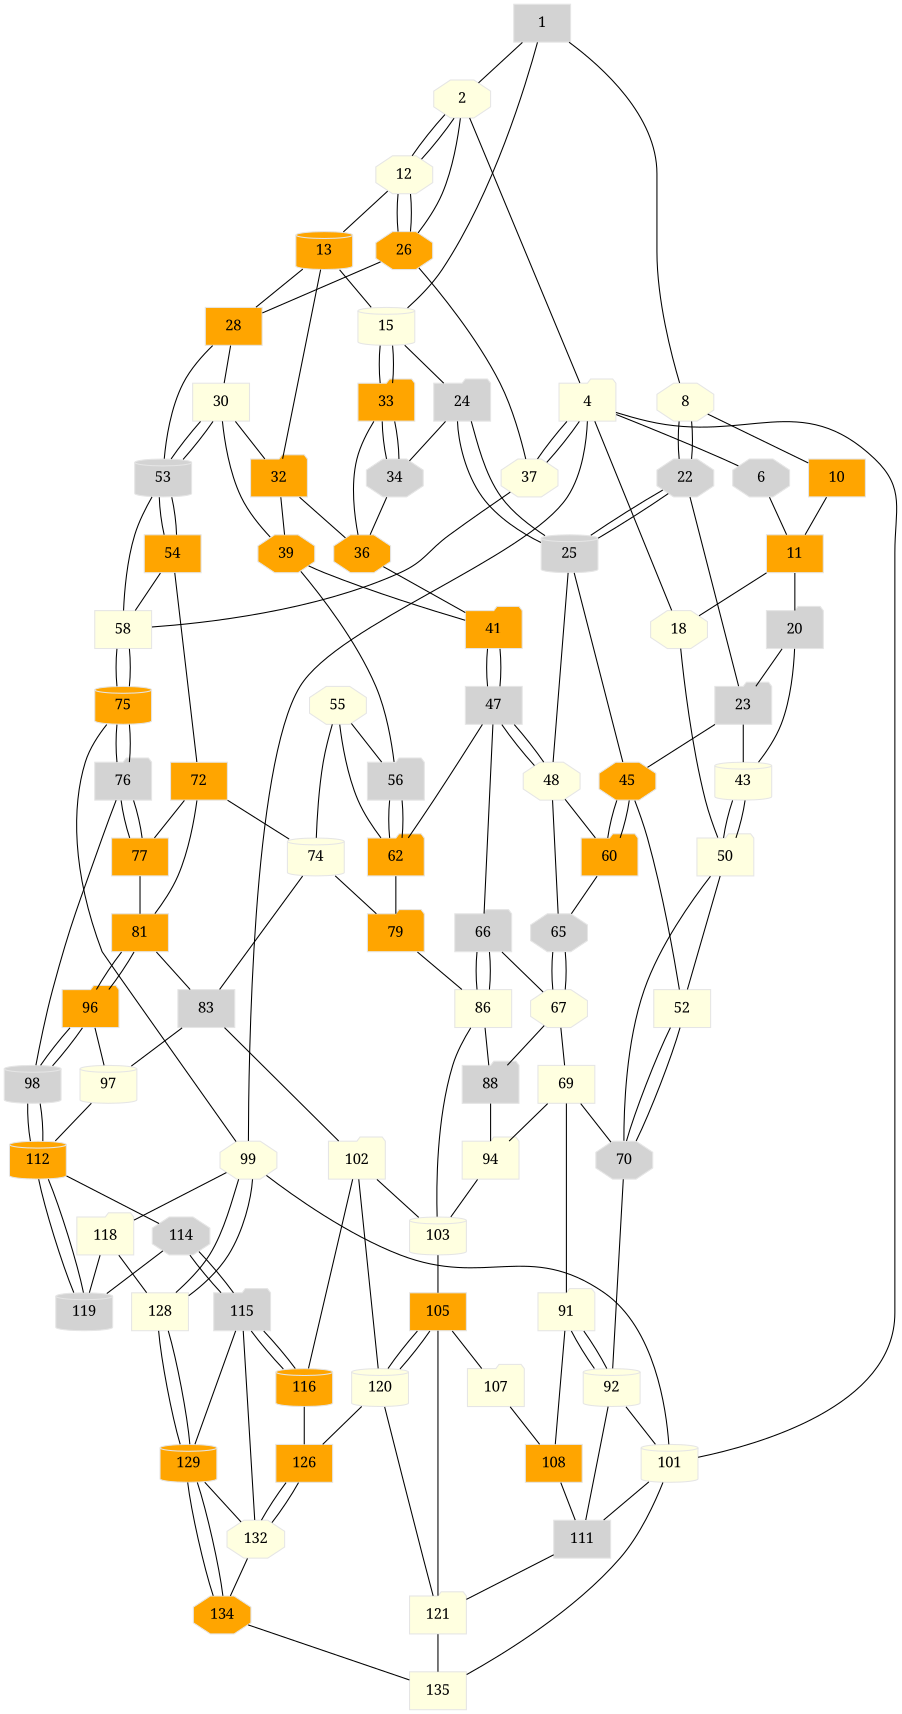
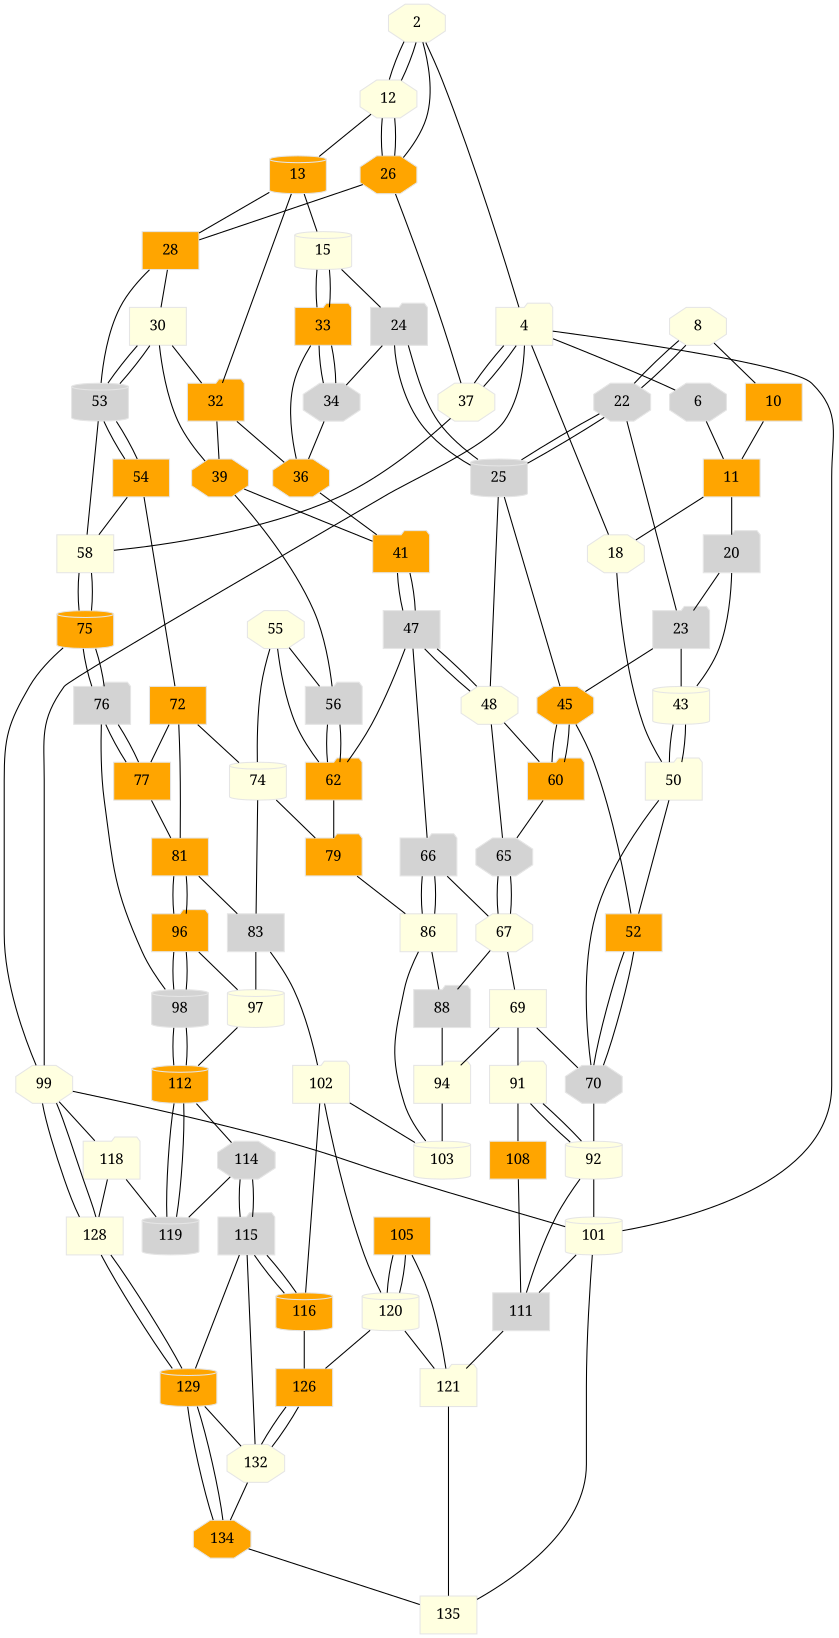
(542, 23) -> none
(682, 1009) -> (634, 933)
(438, 1274) -> none
(496, 1388) -> none
